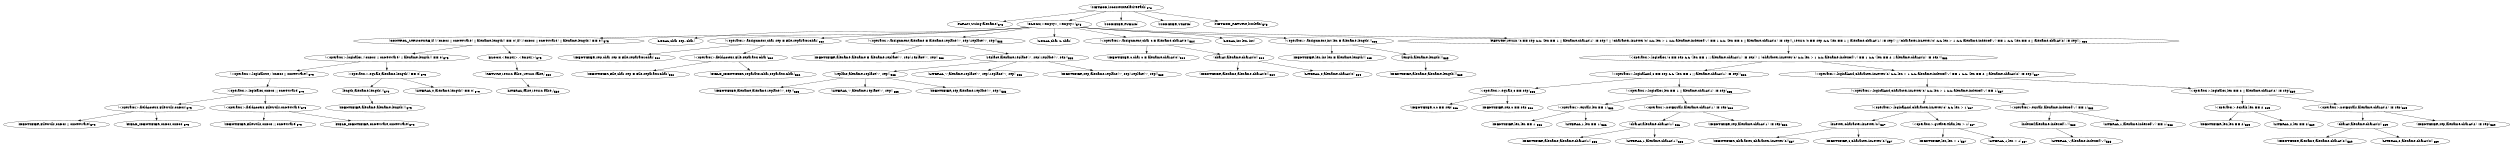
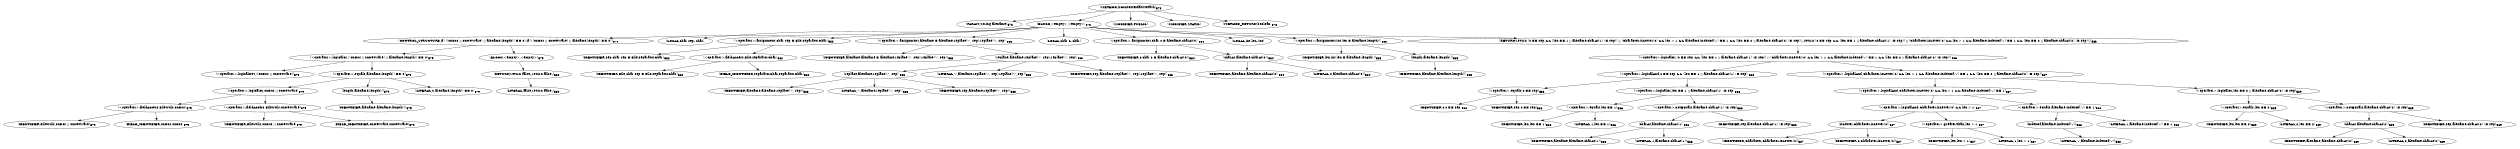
(269, 82) -> (320, 83)
